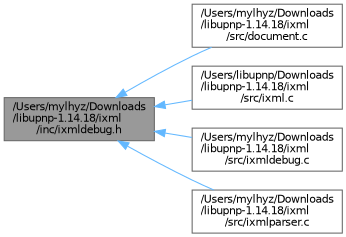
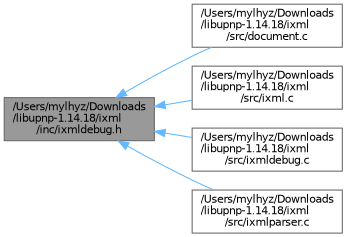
(267, 88) -> (267, 88)
